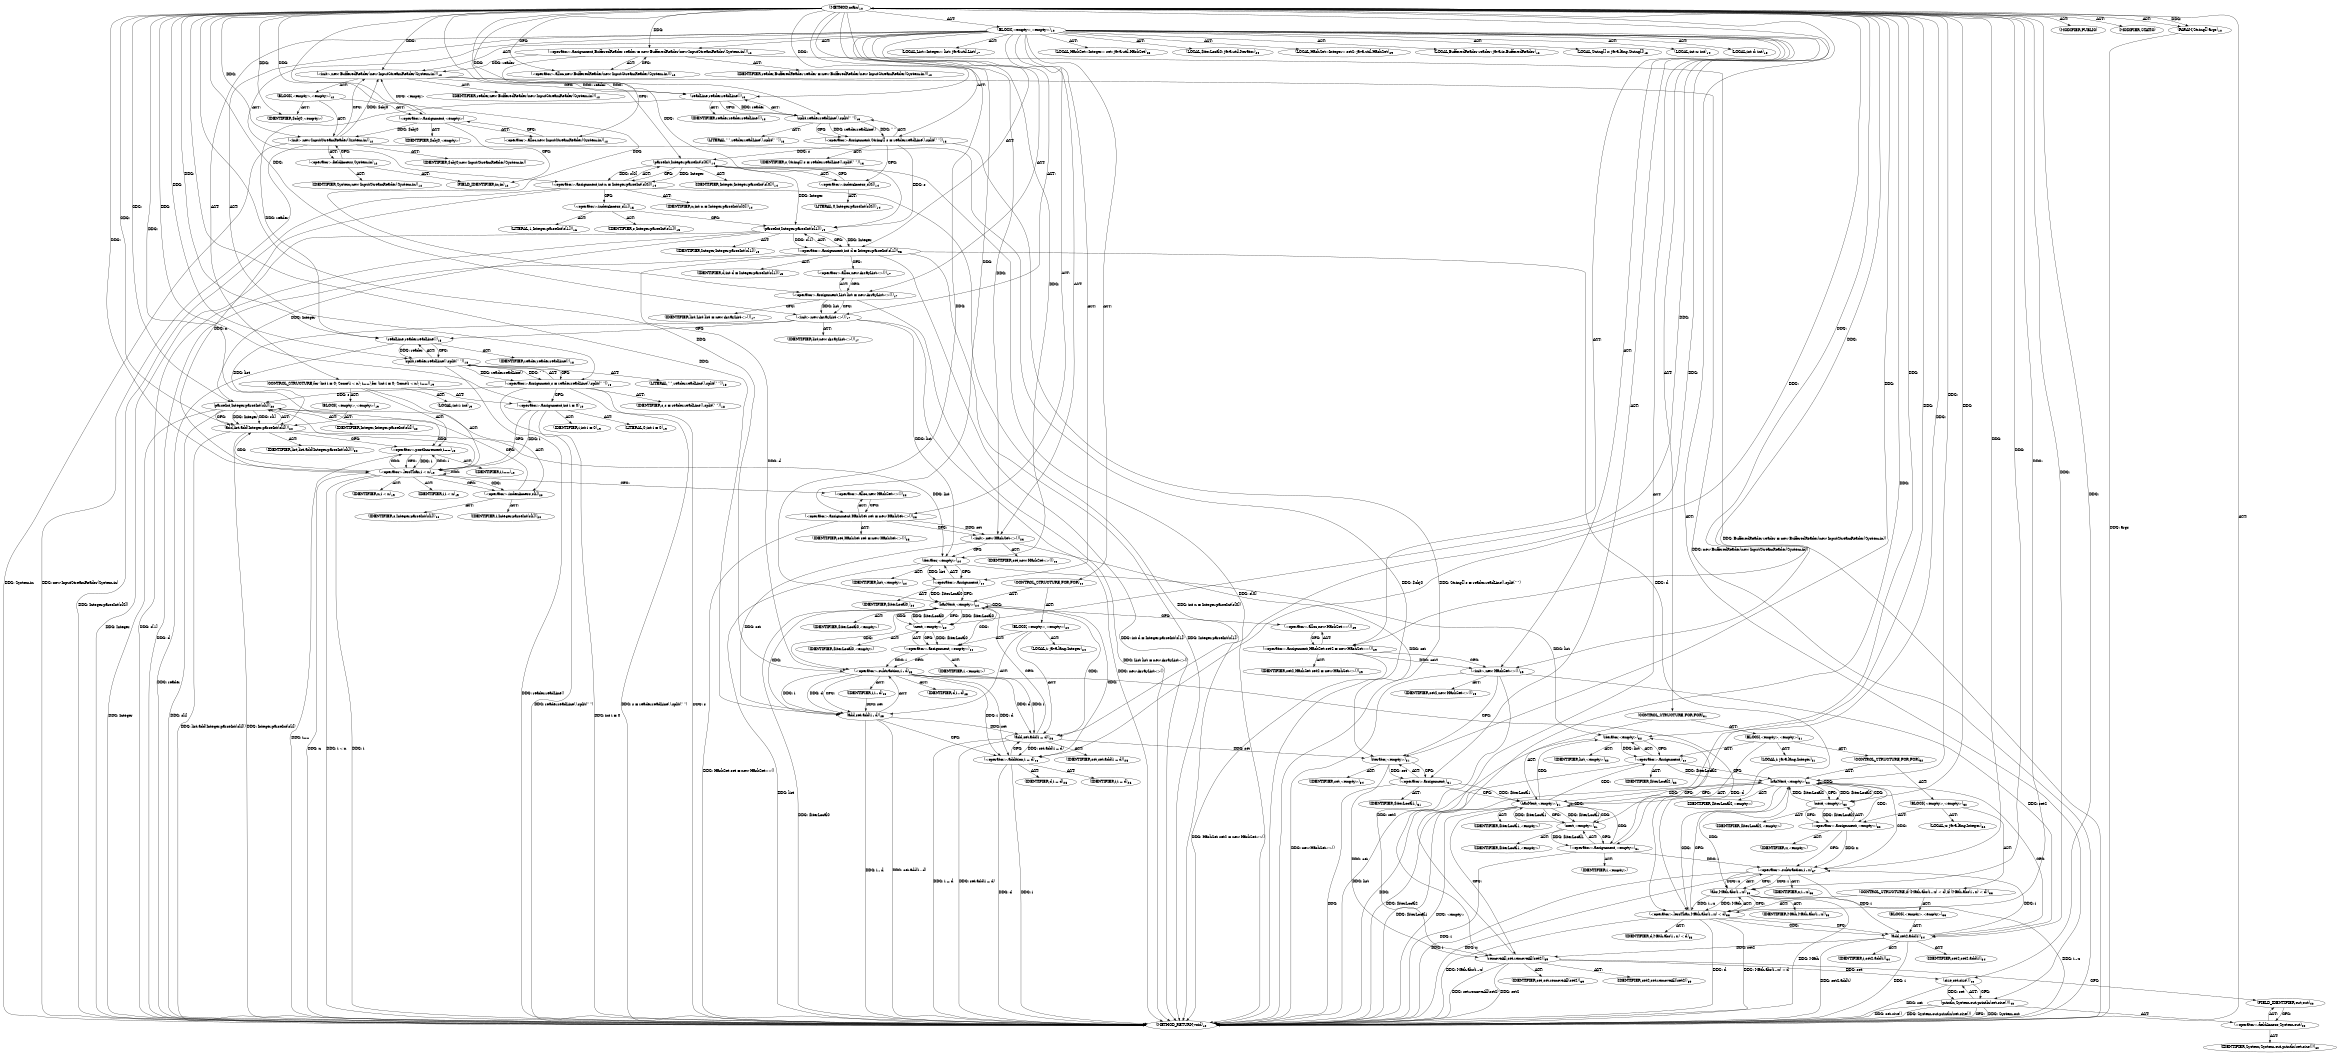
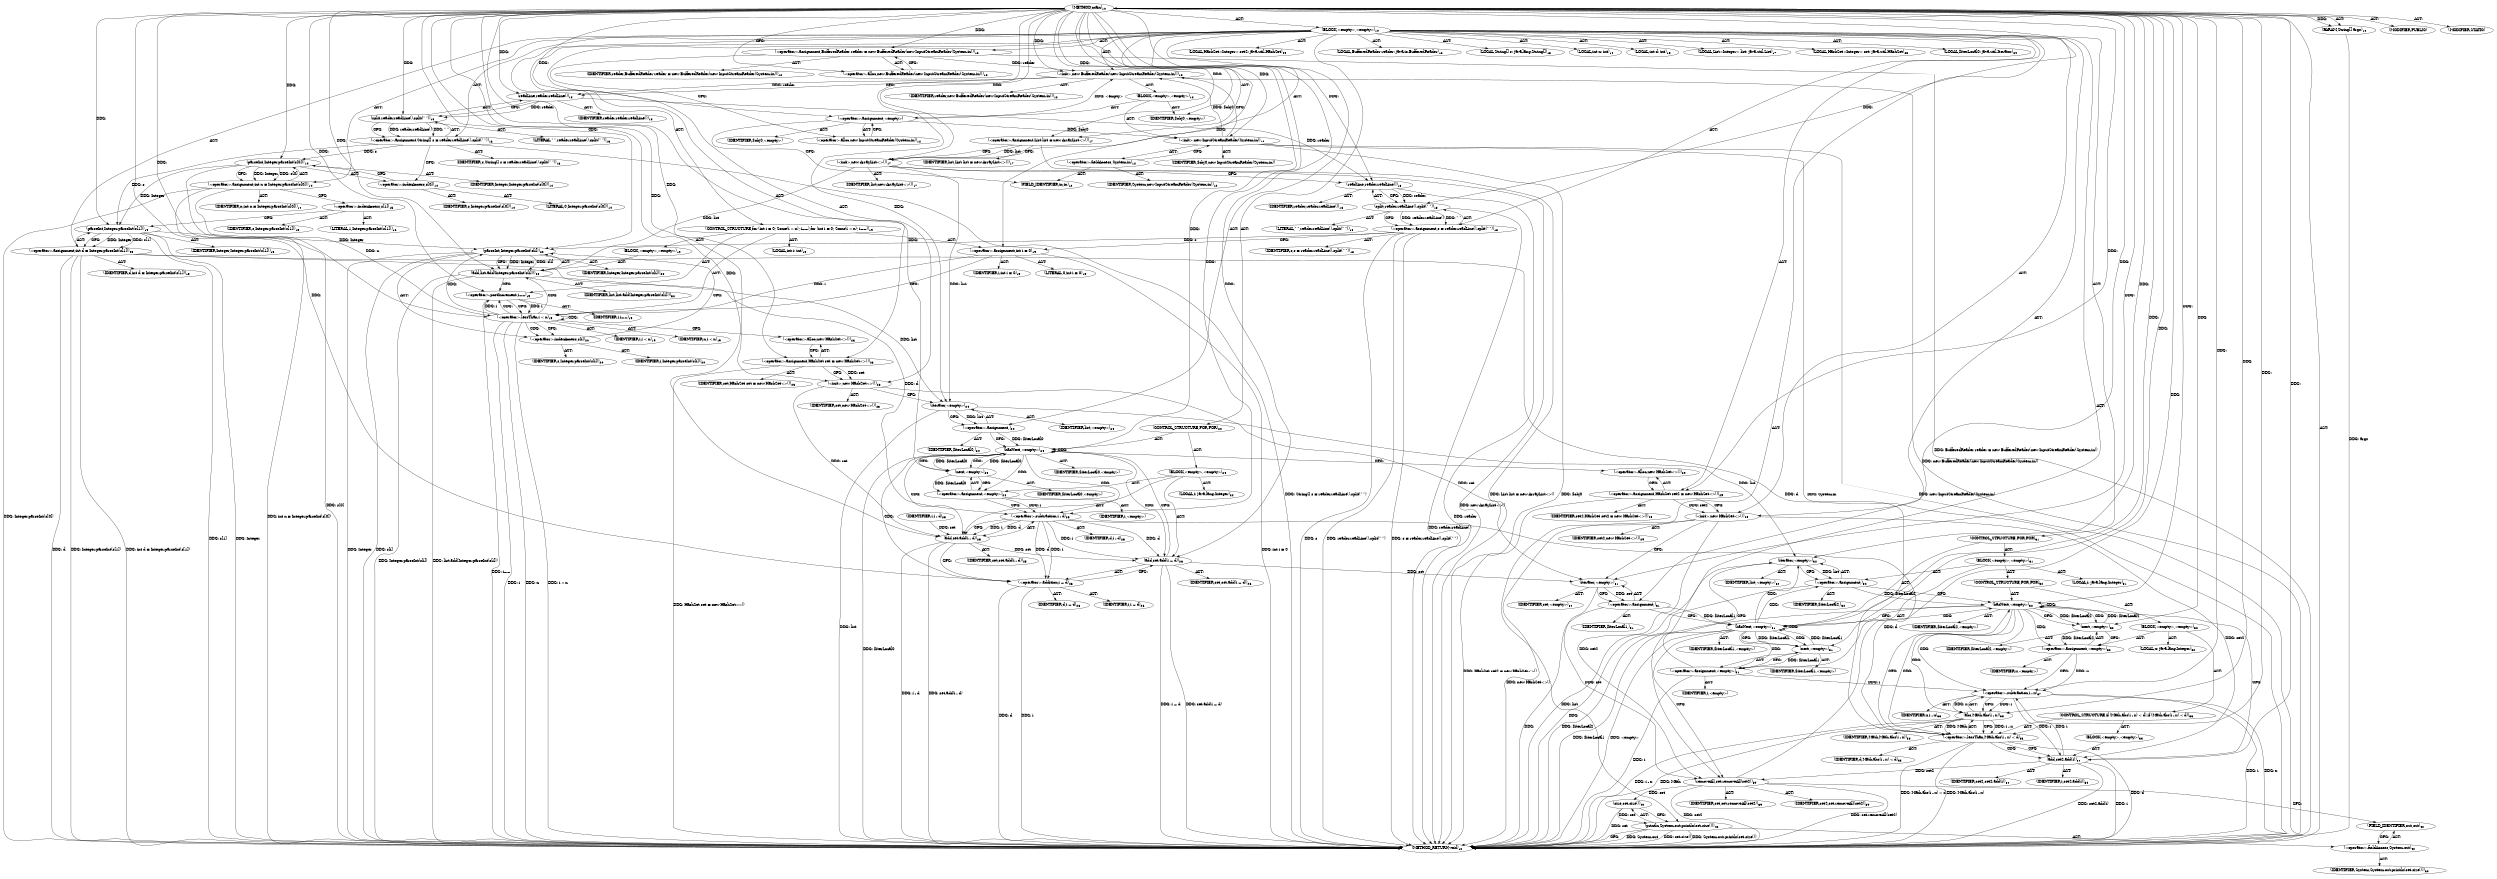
(2044, 54) -> none
none -> (479, 207)
(126, 218) -> (342, 141)
(854, 273) -> none
none -> (997, 561)
(876, 682) -> none
(1046, 749) -> (1119, 572)
